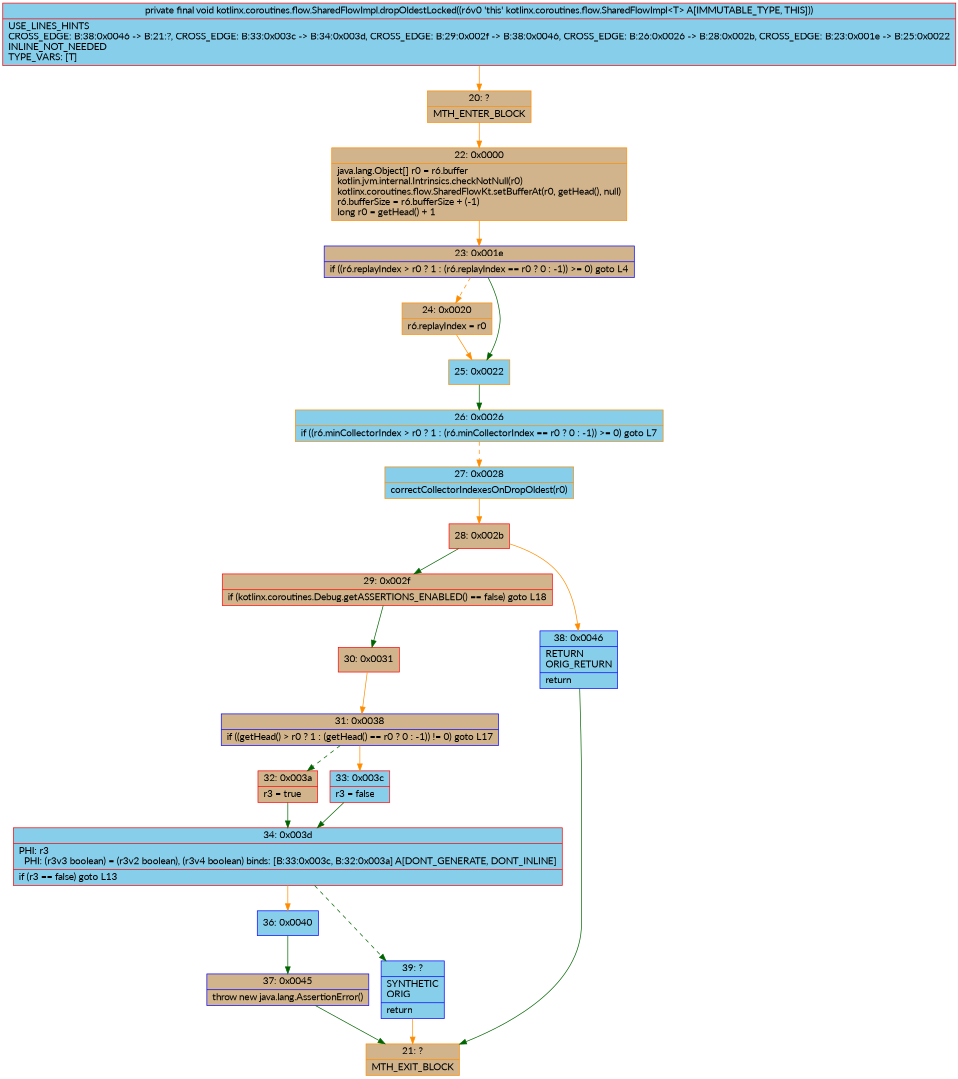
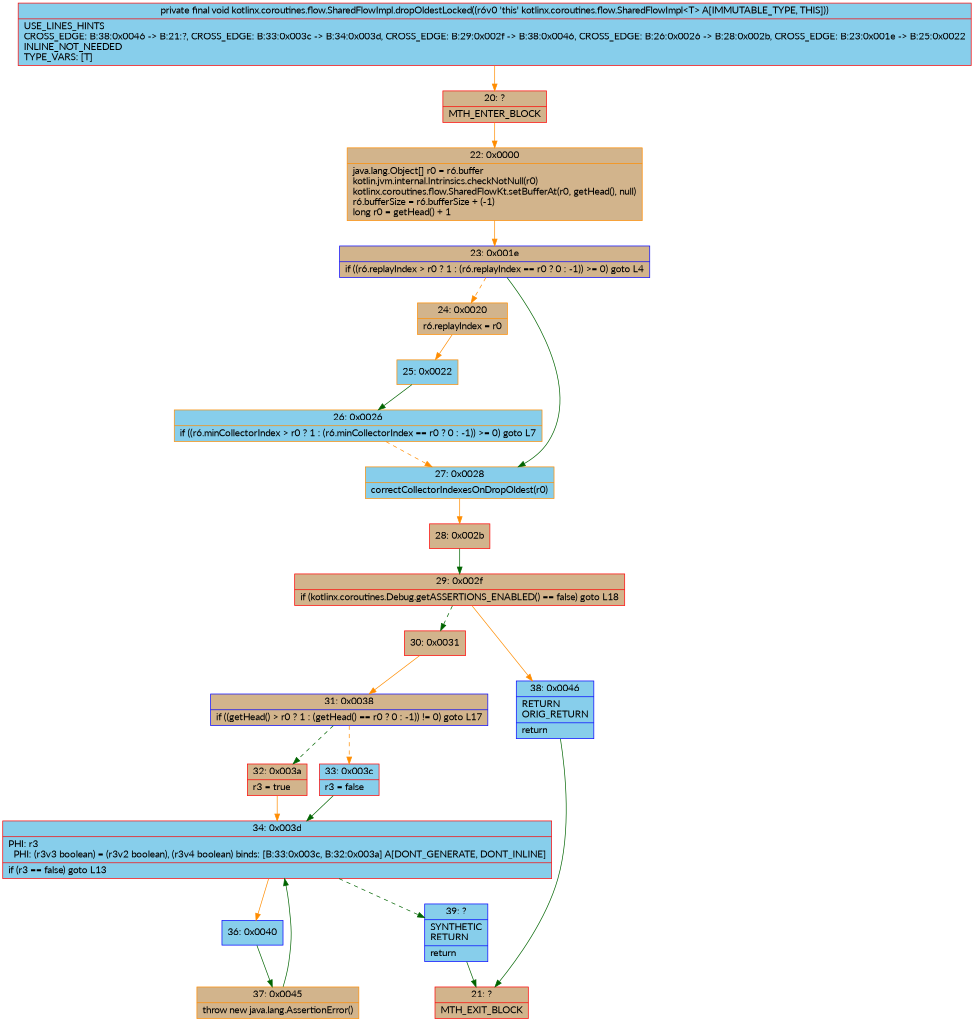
(479, 107) -> (495, 107)
(500, 316) -> (556, 371)
(557, 572) -> (500, 641)
(378, 623) -> (448, 615)
(360, 755) -> (349, 741)
(288, 812) -> (277, 805)
(288, 990) -> (278, 1003)
(399, 995) -> (449, 938)
(347, 1023) -> (291, 936)
(413, 1028) -> (470, 971)
(413, 1060) -> (482, 1003)
